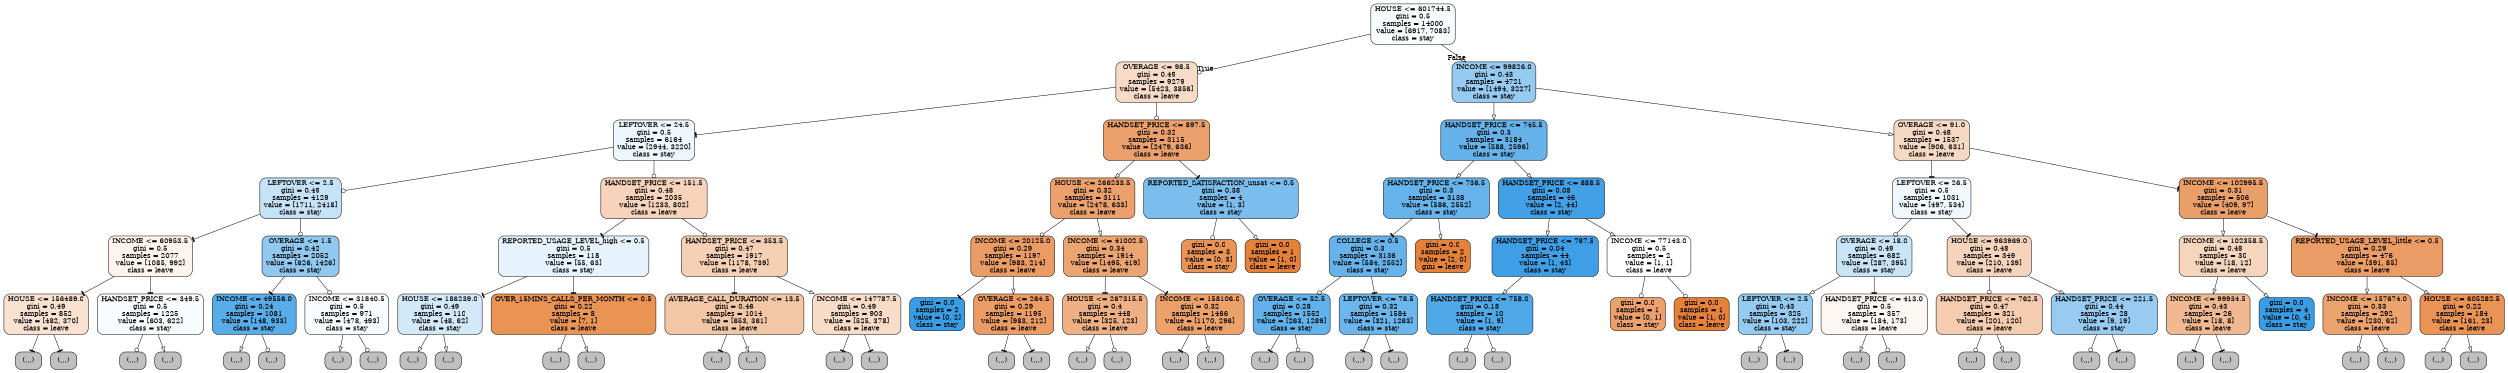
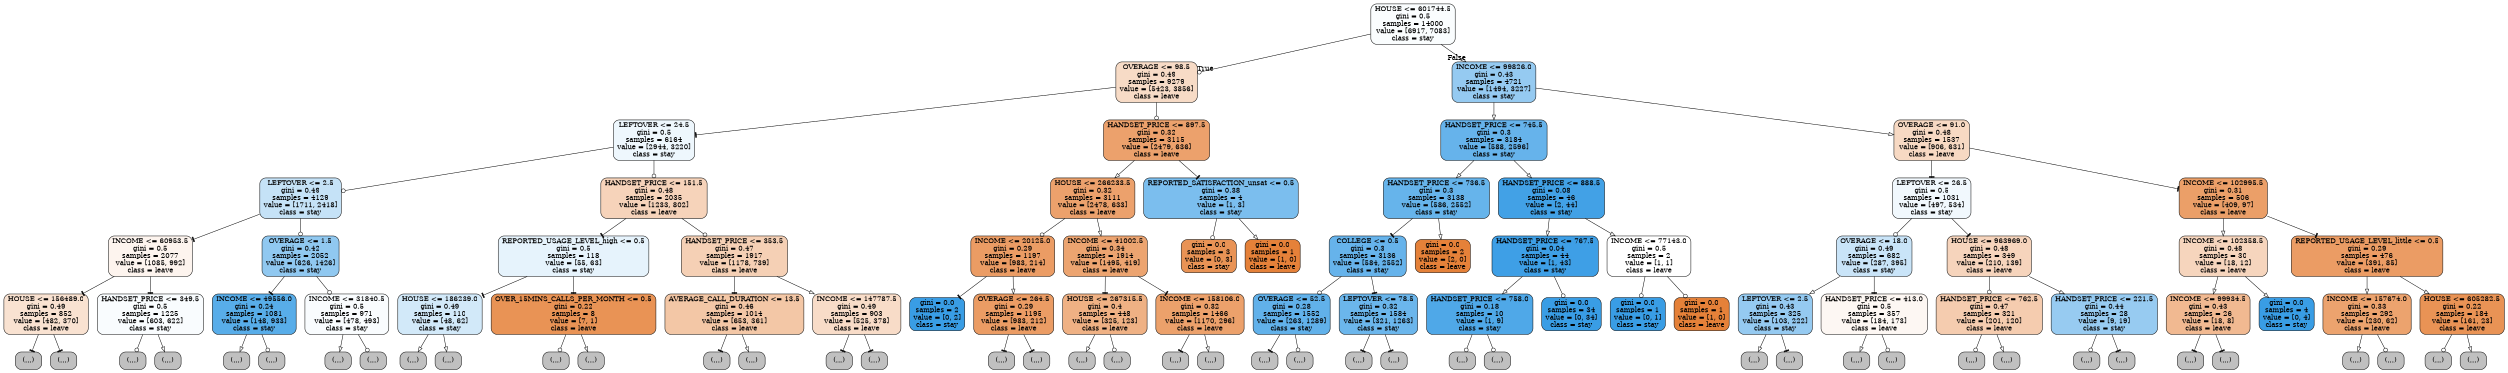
(1443, 256) -> (1443, 256)
none -> (1571, 314)
(1638, 314) -> (1638, 314)
